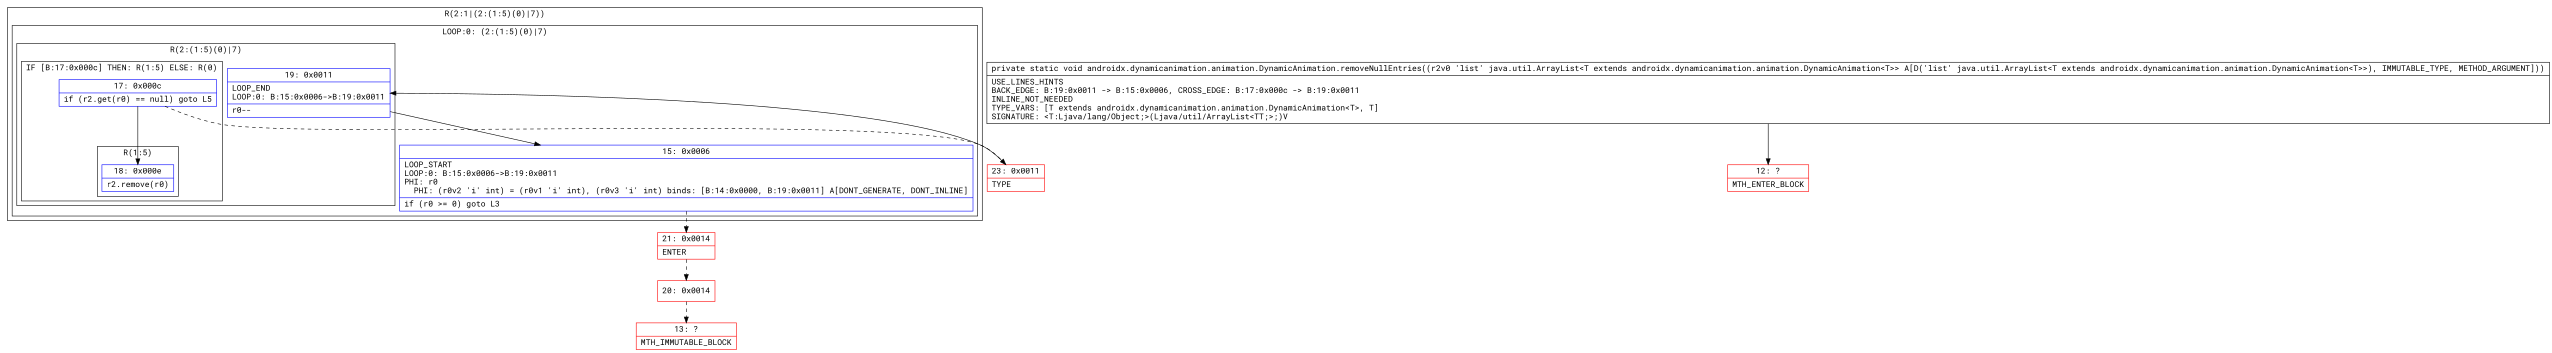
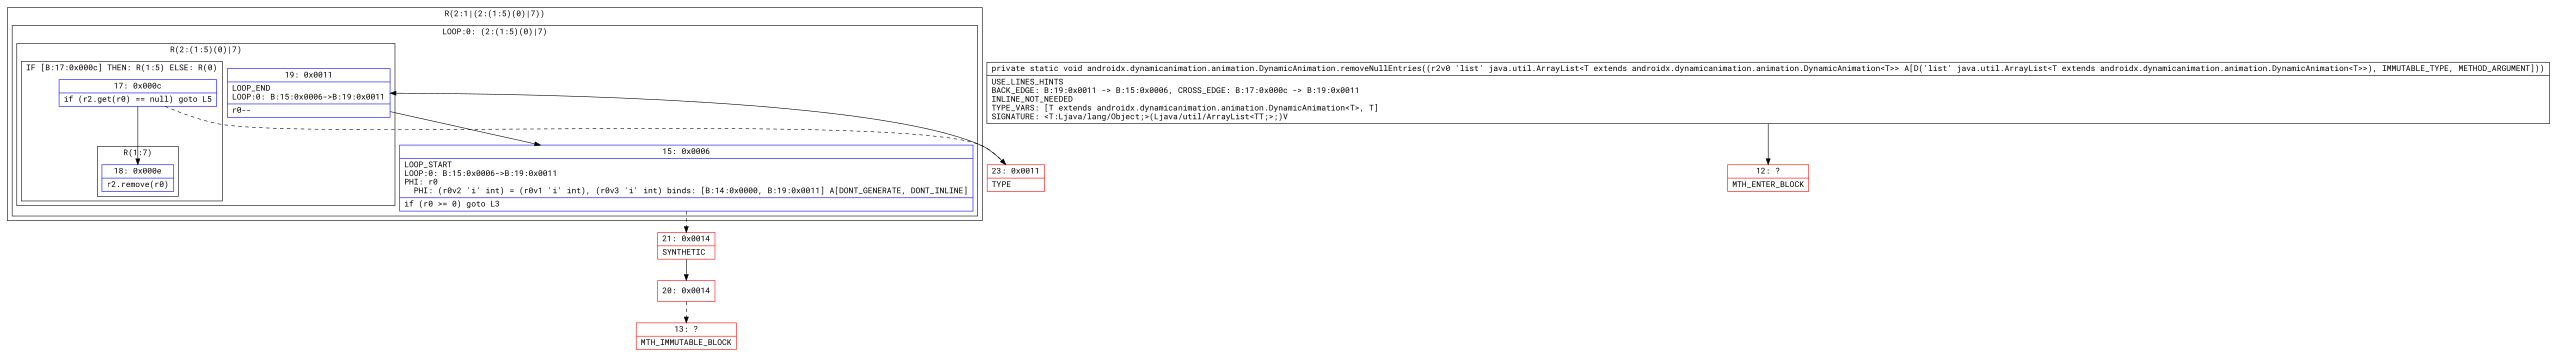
(138, 153) -> (138, 153)
(674, 252) -> (684, 252)
(686, 267) -> (686, 267)
